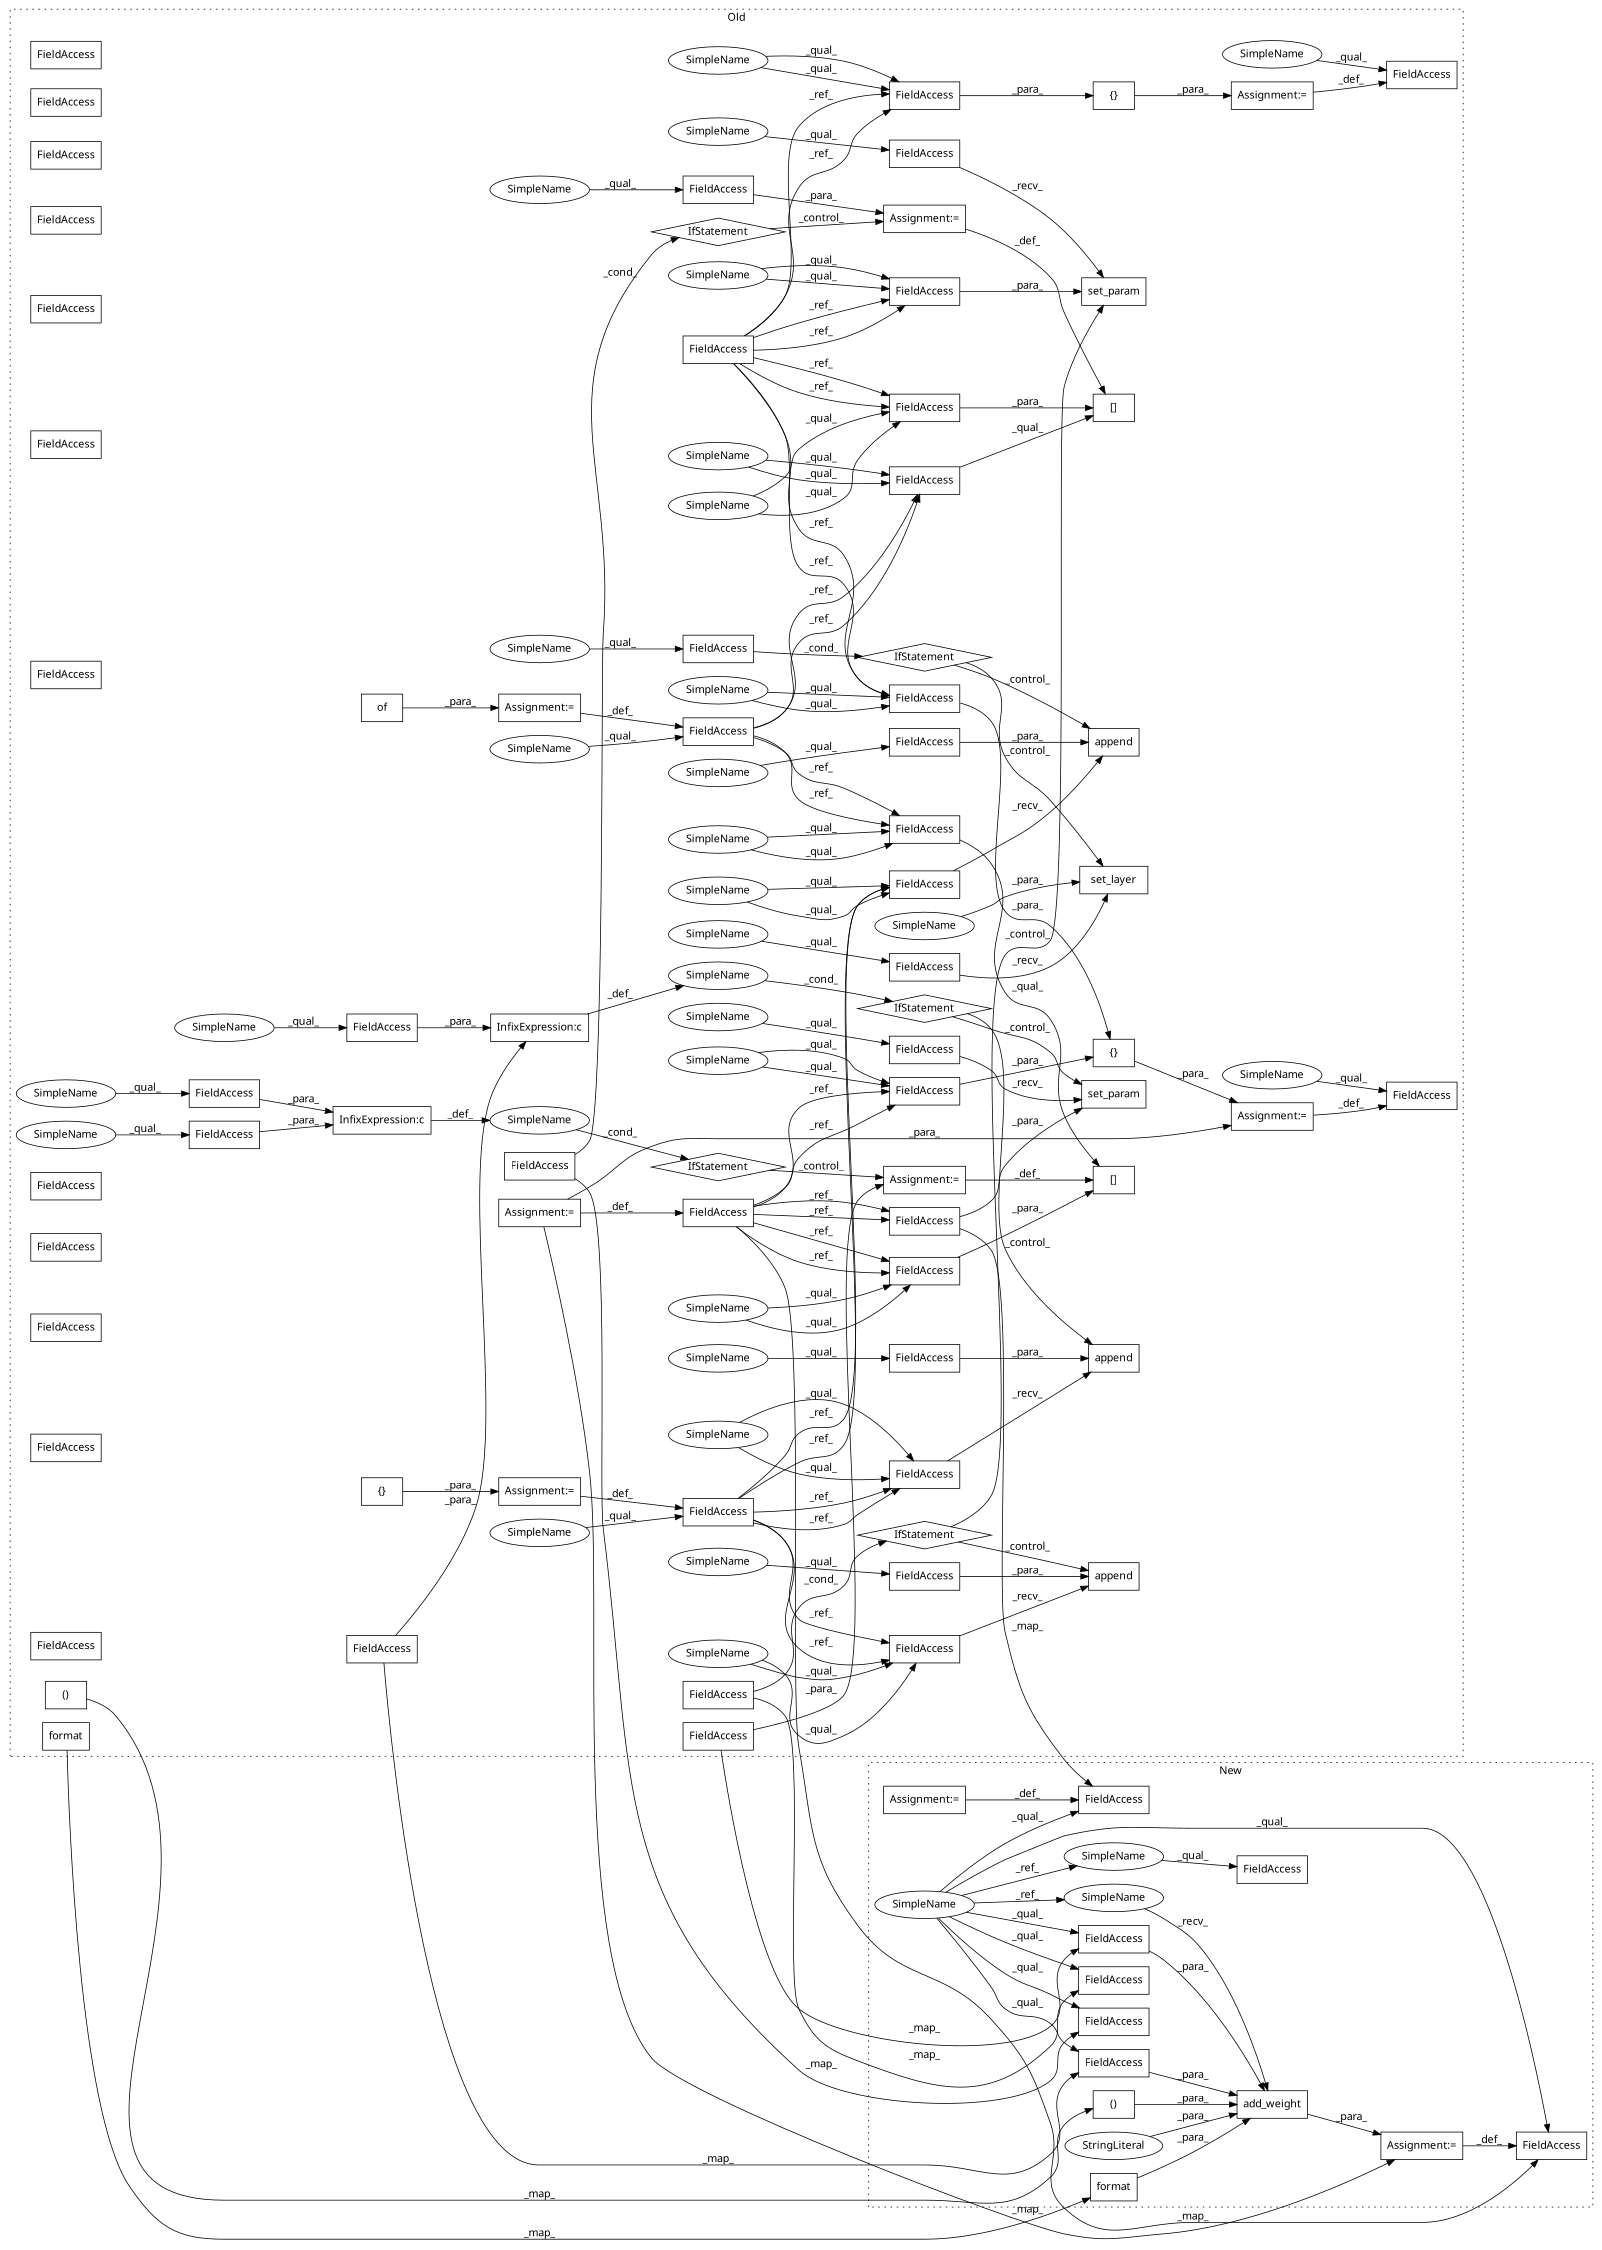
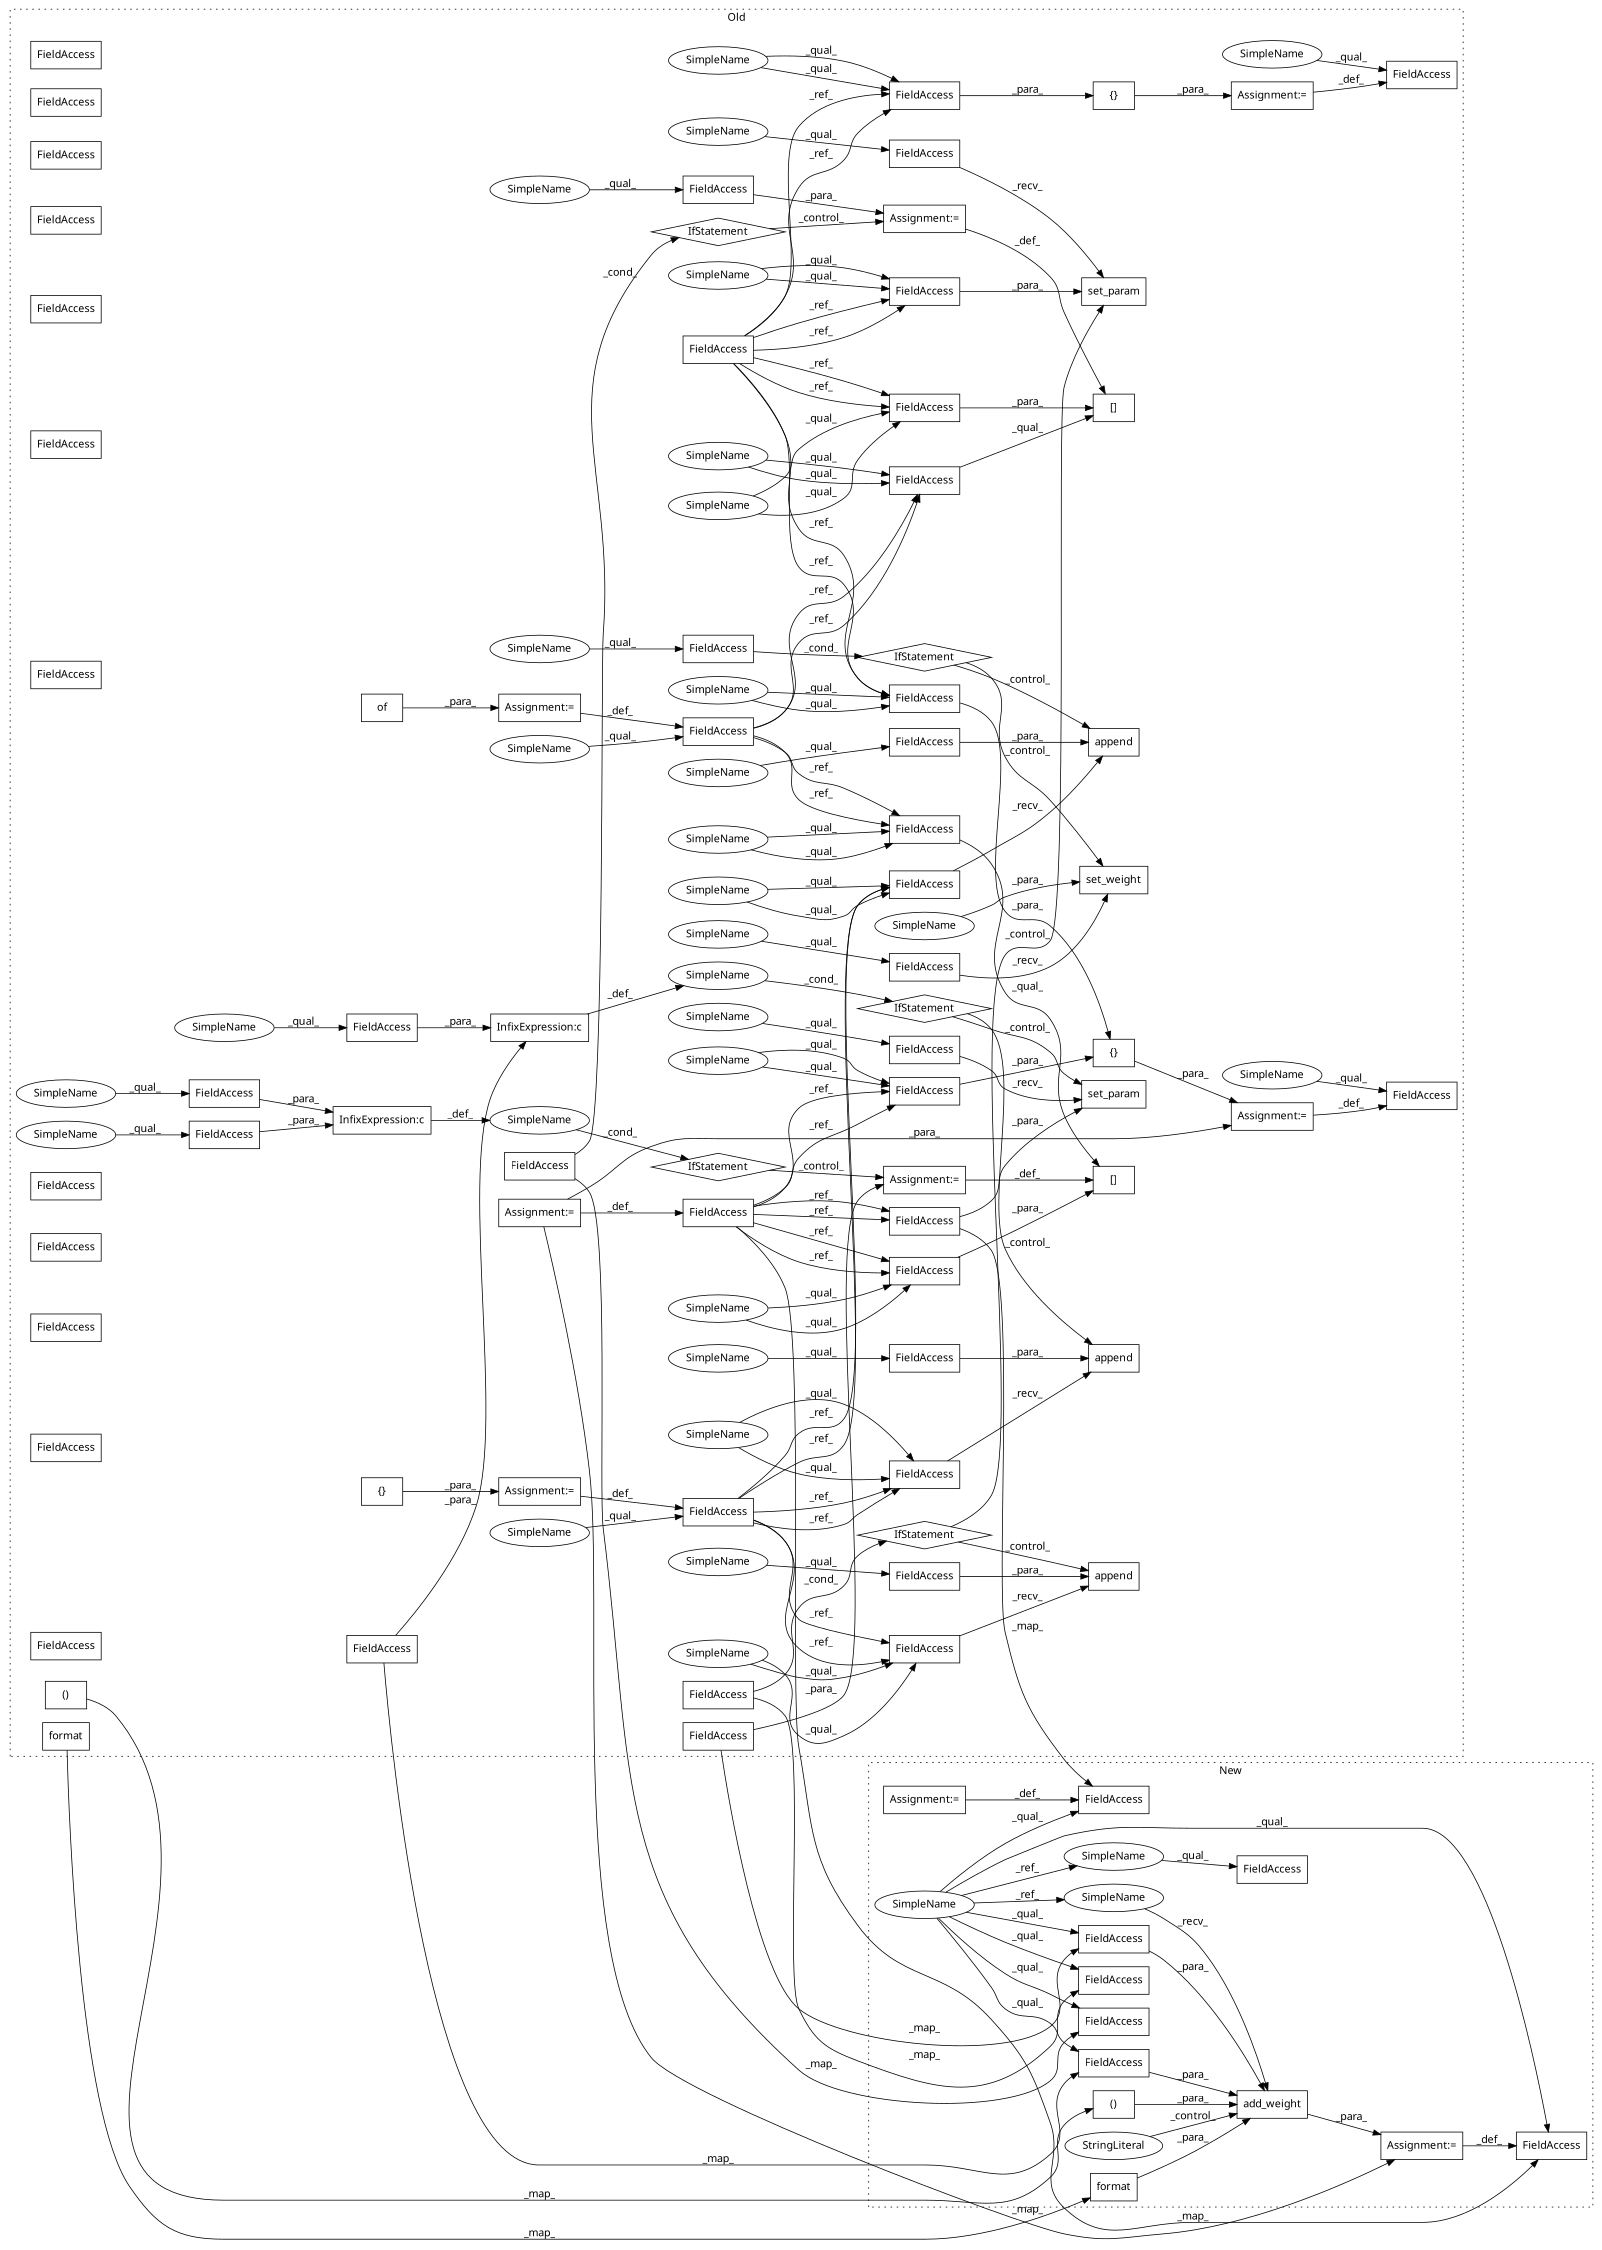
(1114, 880) -> (1114, 880)
(1193, 2116) -> (1193, 2116)
